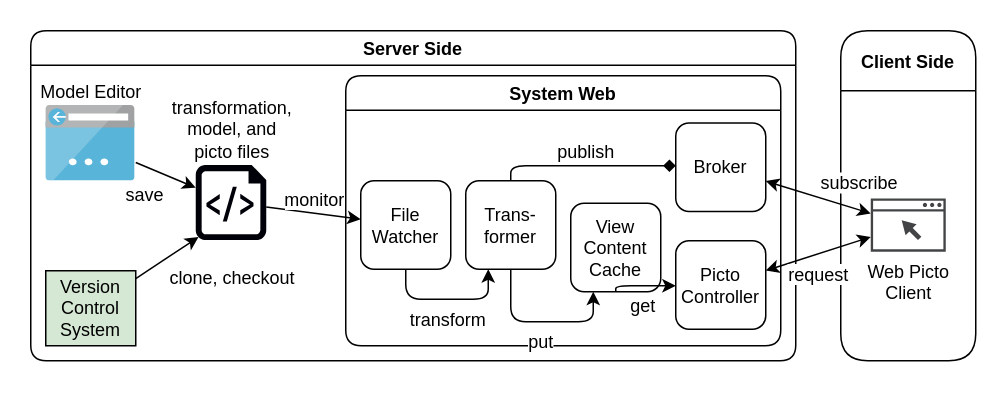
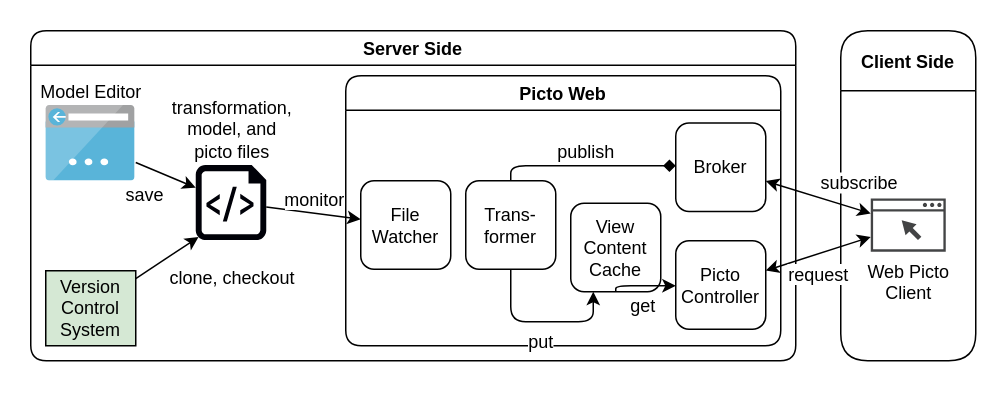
(563, 94) -> (563, 94)
(441, 299) -> none
